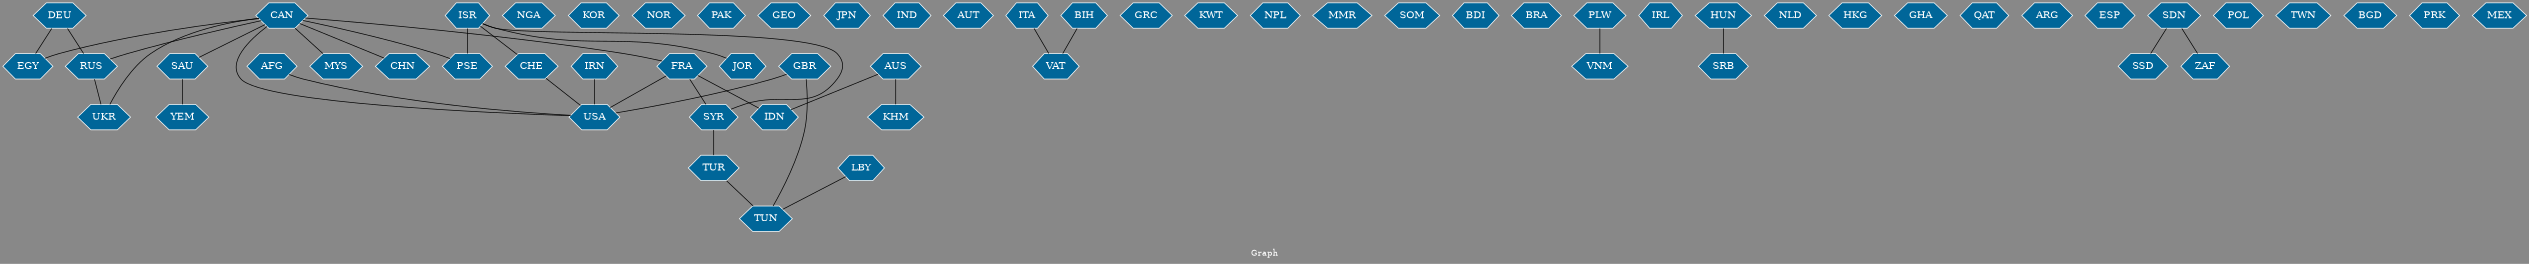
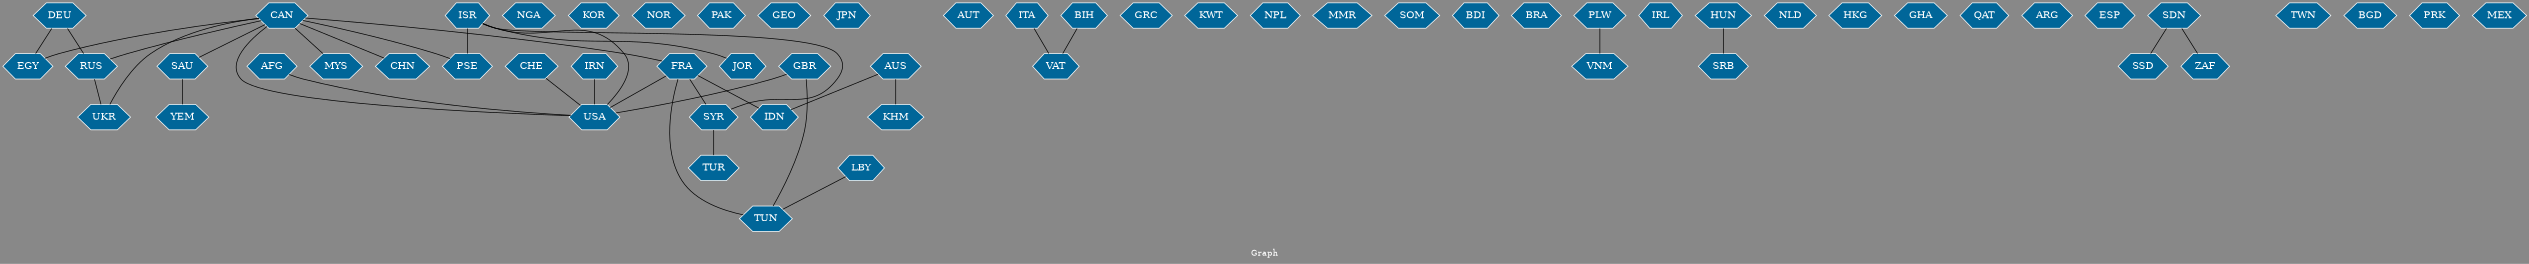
(907, 16) -> none
(2238, 16) -> none
(501, 42) -> (617, 47)
(740, 193) -> (675, 166)
